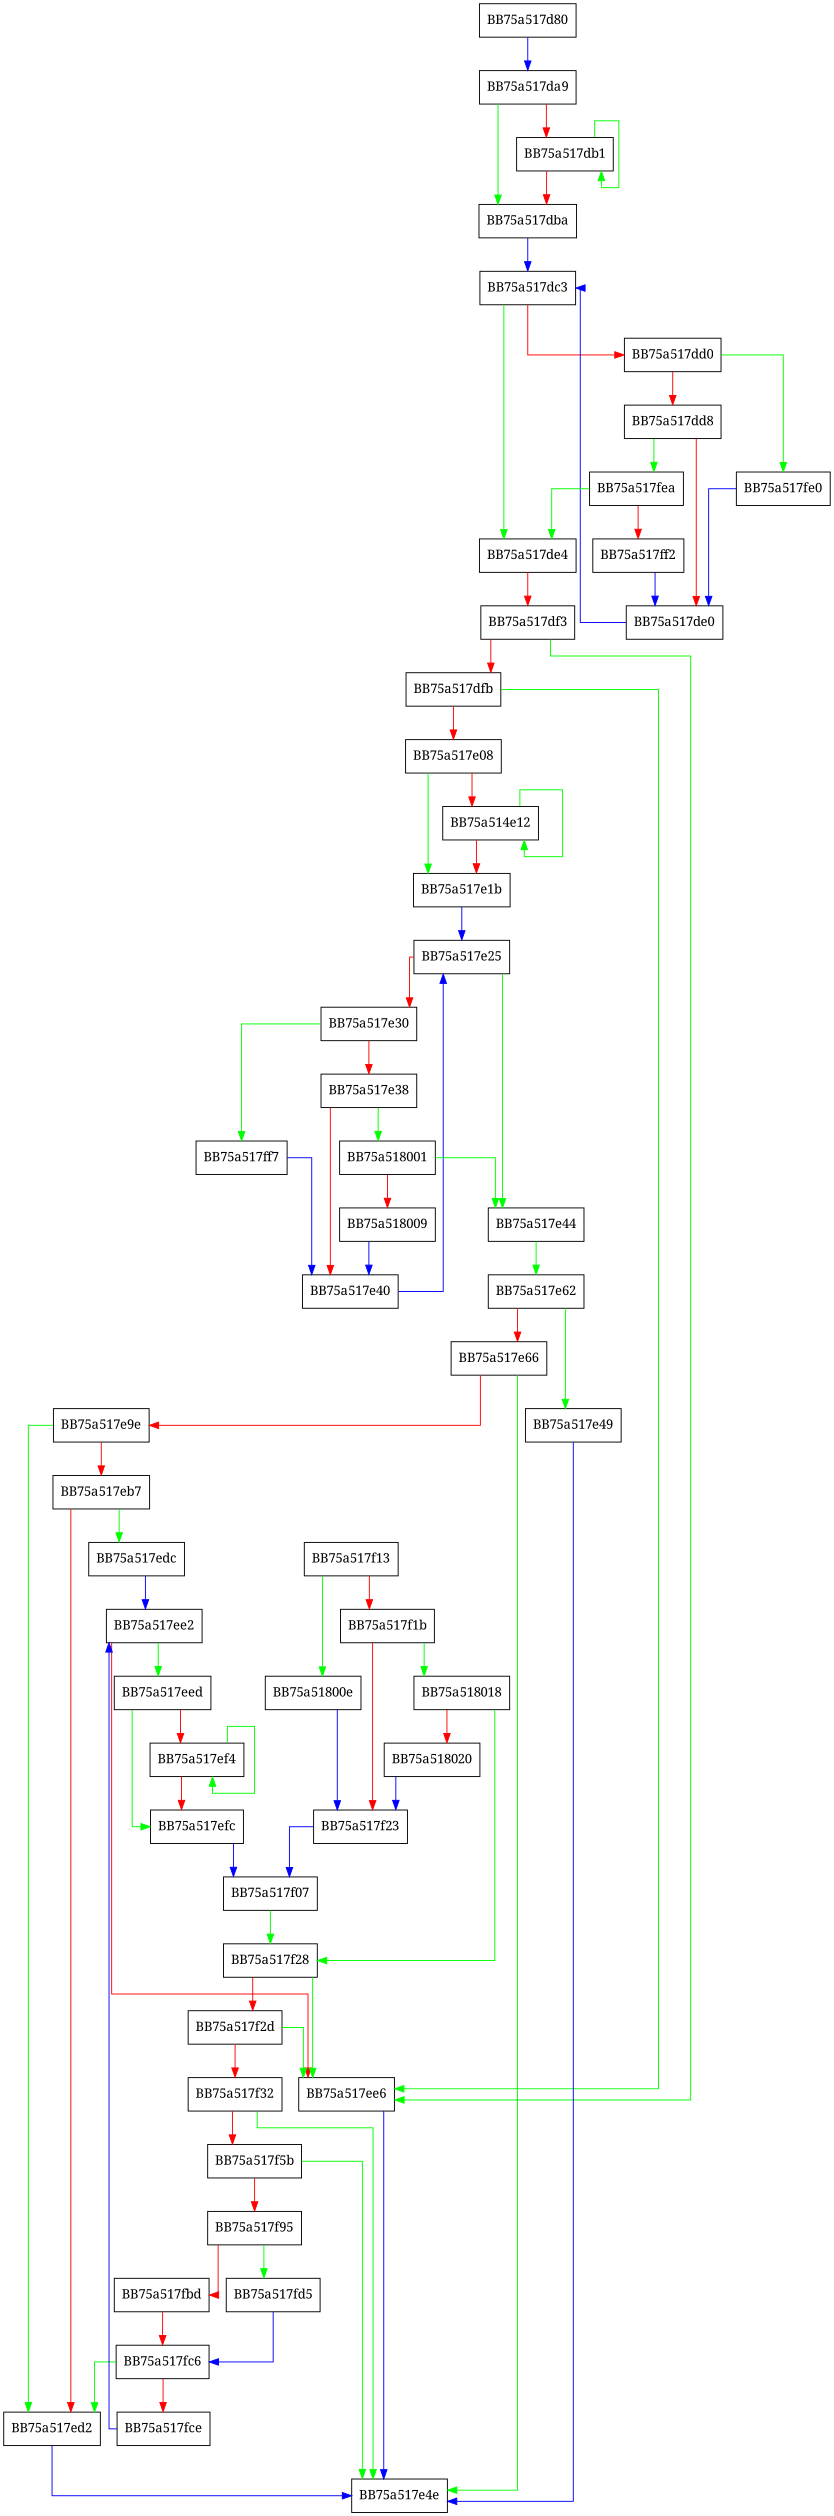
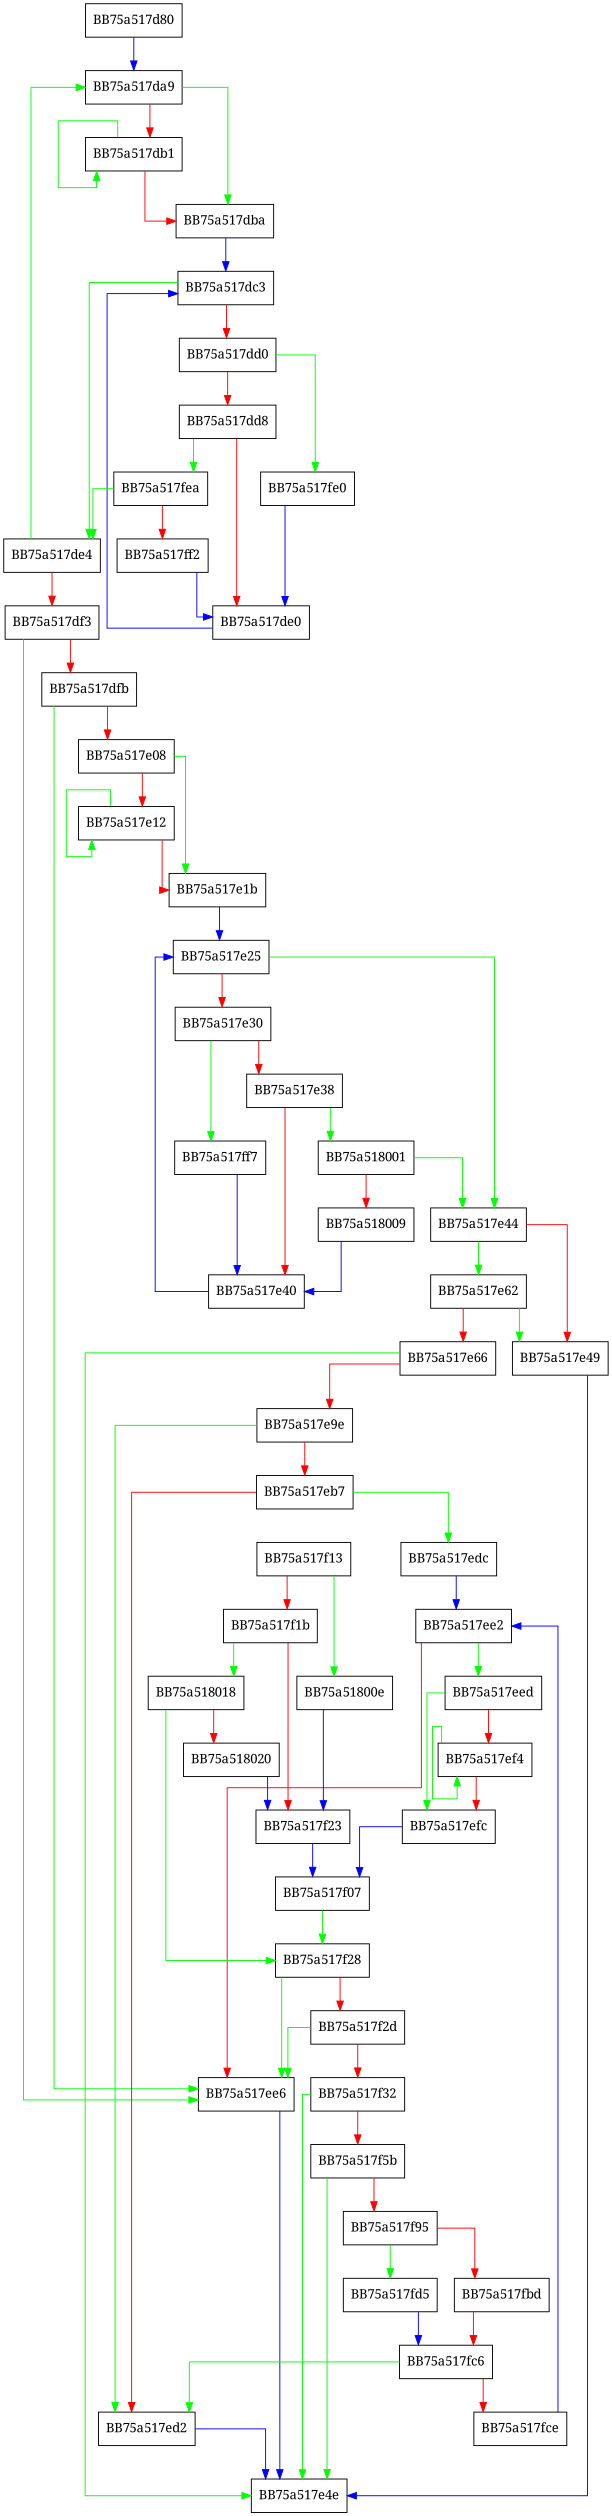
none -> (31, 290)
(491, 823) -> (126, 823)
none -> (567, 1258)
